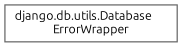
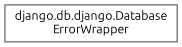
(91, 23) -> (91, 23)
